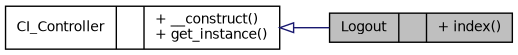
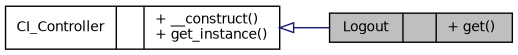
(469, 27) -> (471, 27)
